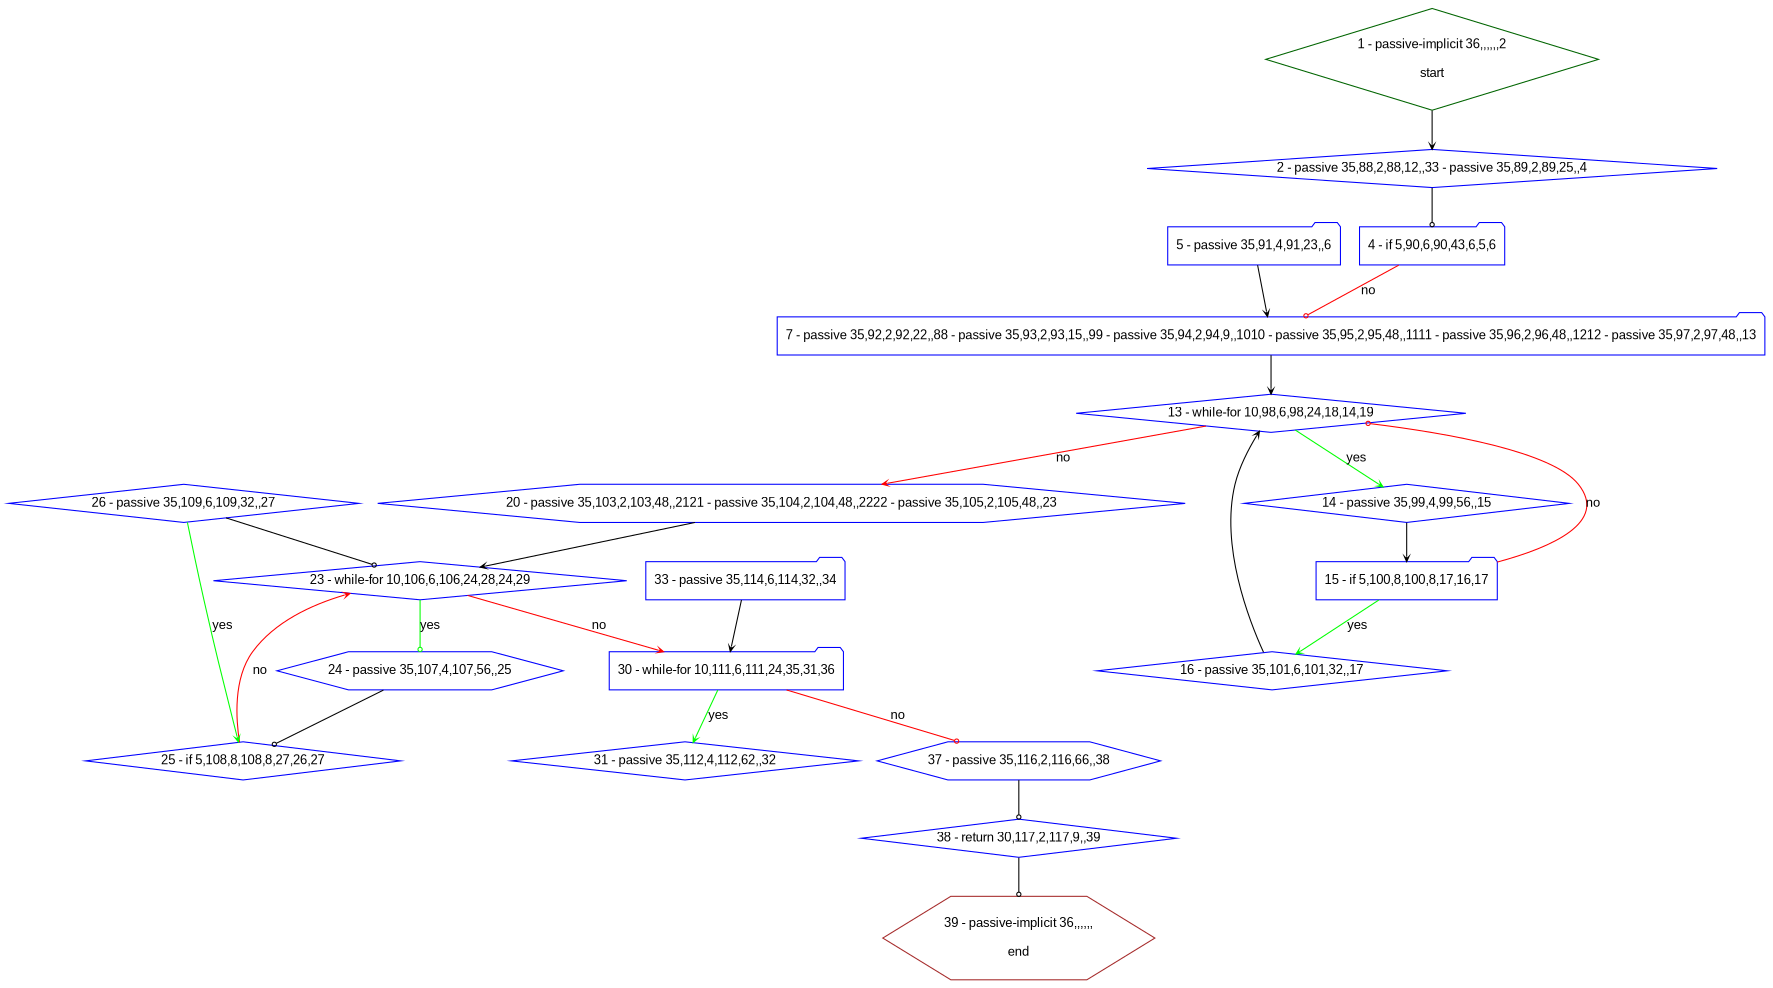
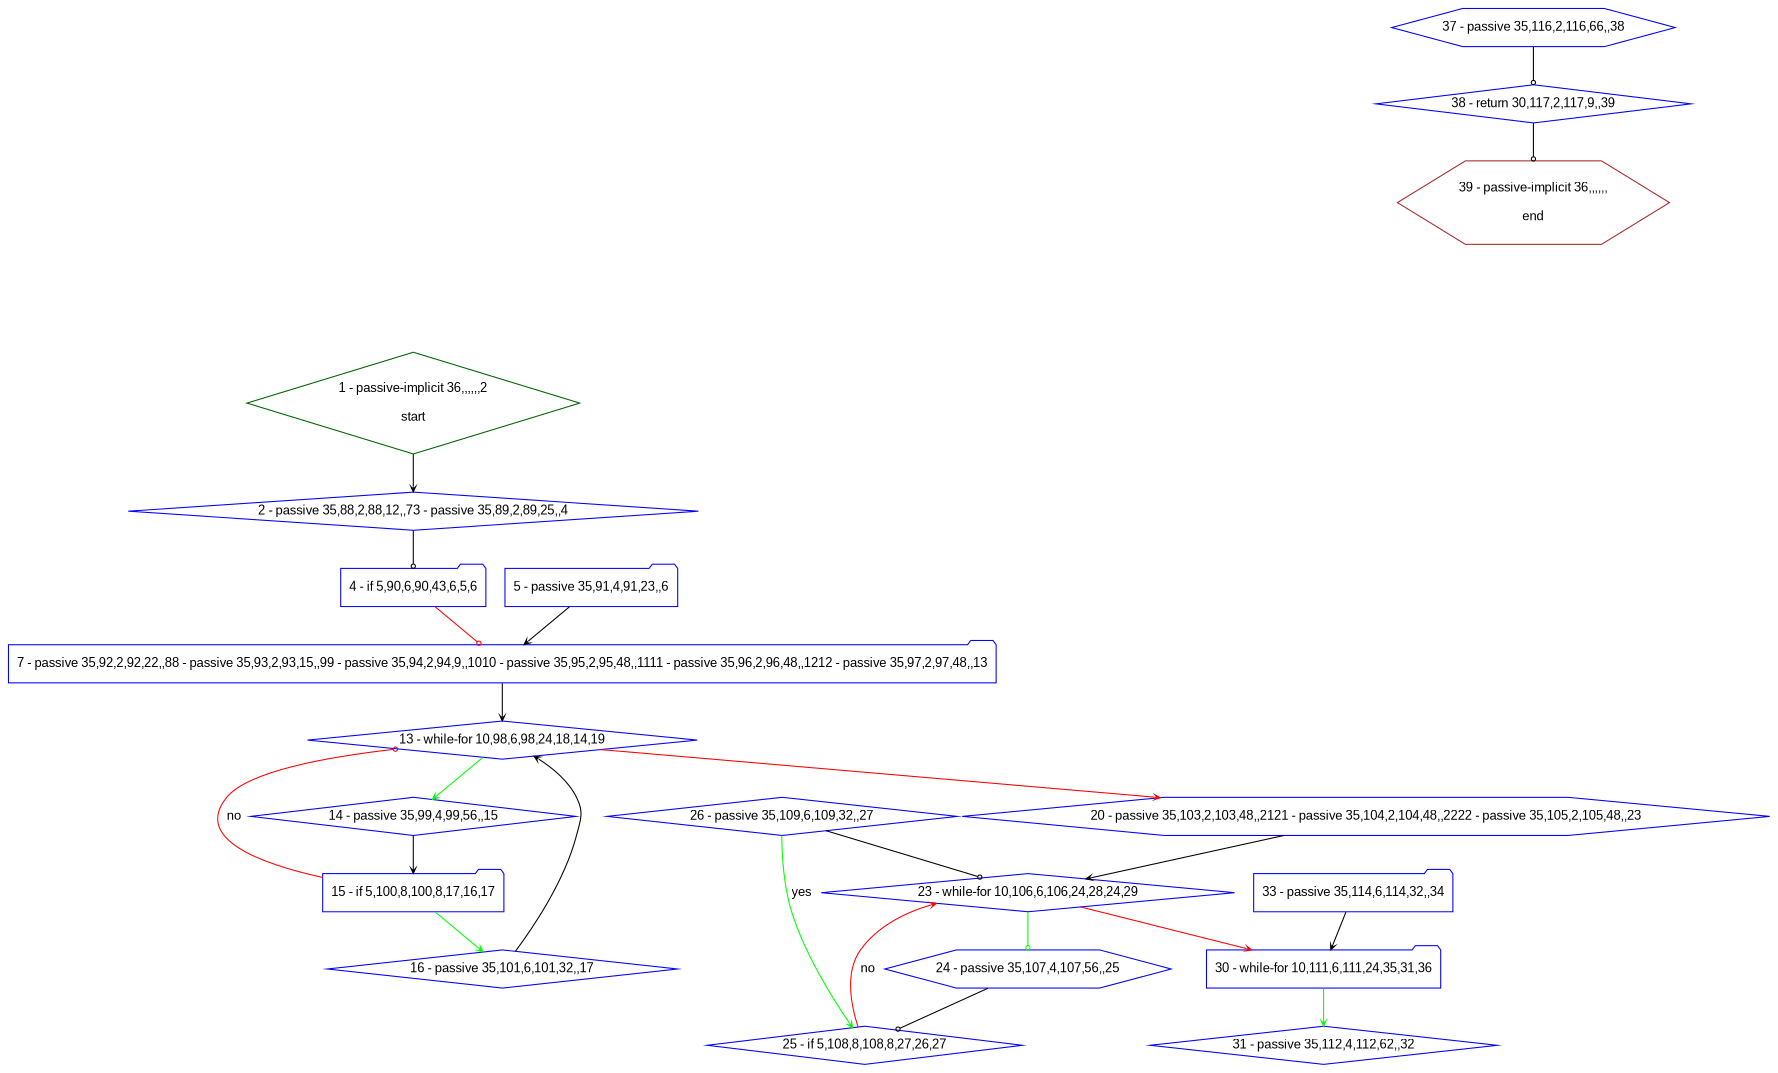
(1432, 168) -> (413, 511)
(871, 715) -> none
